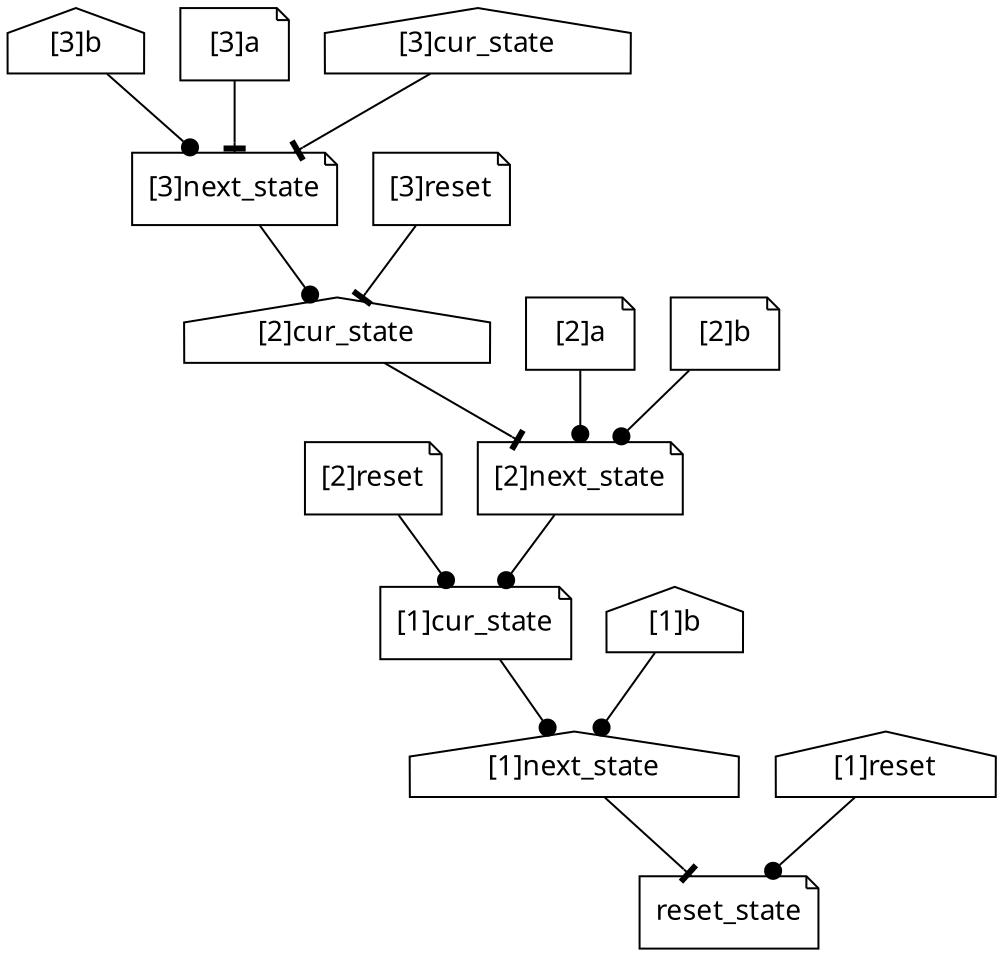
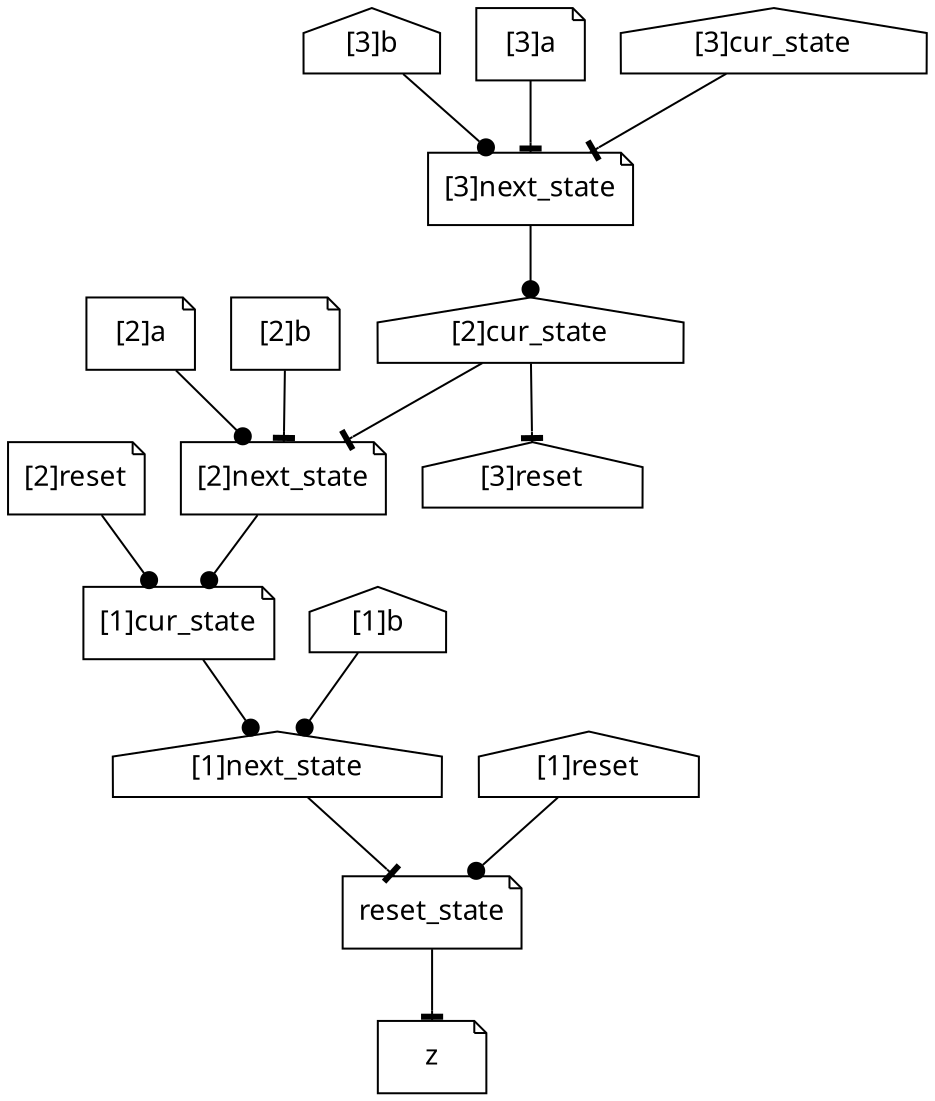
(442, 189) -> (533, 478)
(391, 259) -> (531, 397)
(658, 400) -> (284, 401)
none -> (432, 1057)
